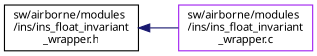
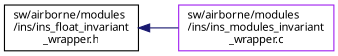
(246, 28) -> (256, 28)
